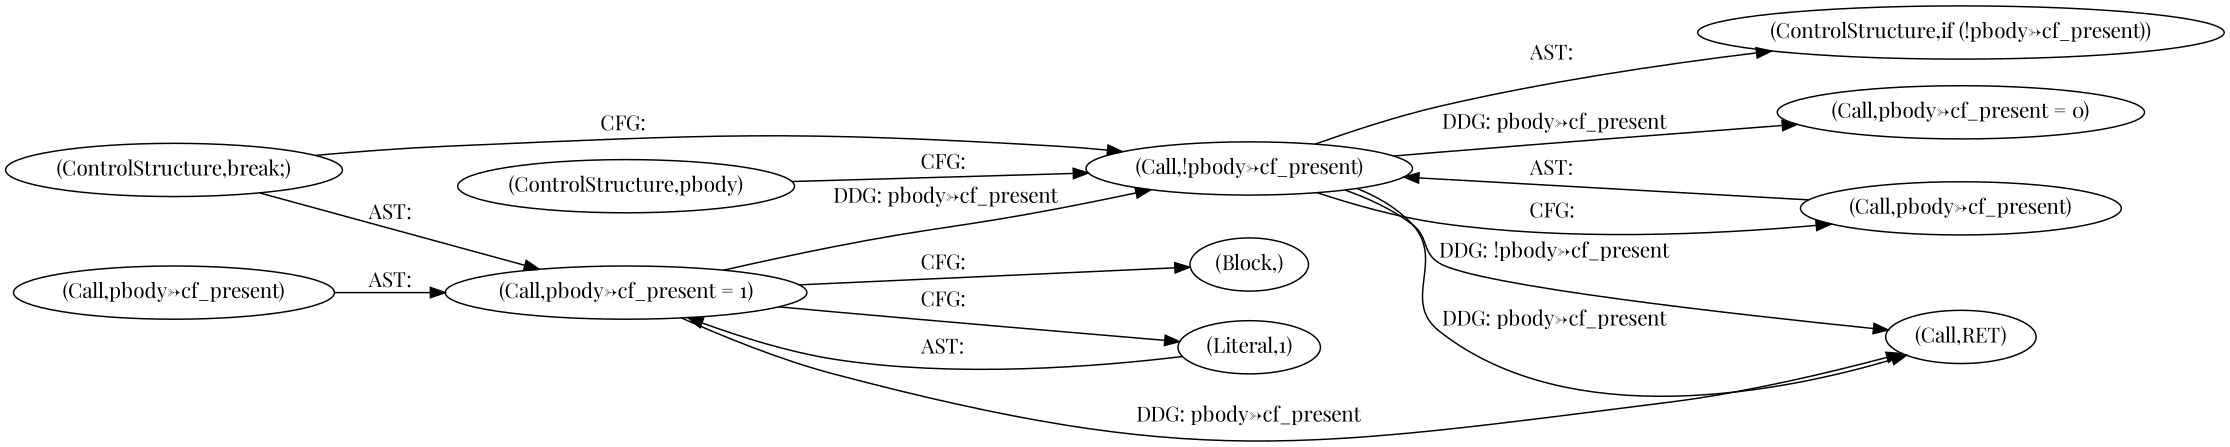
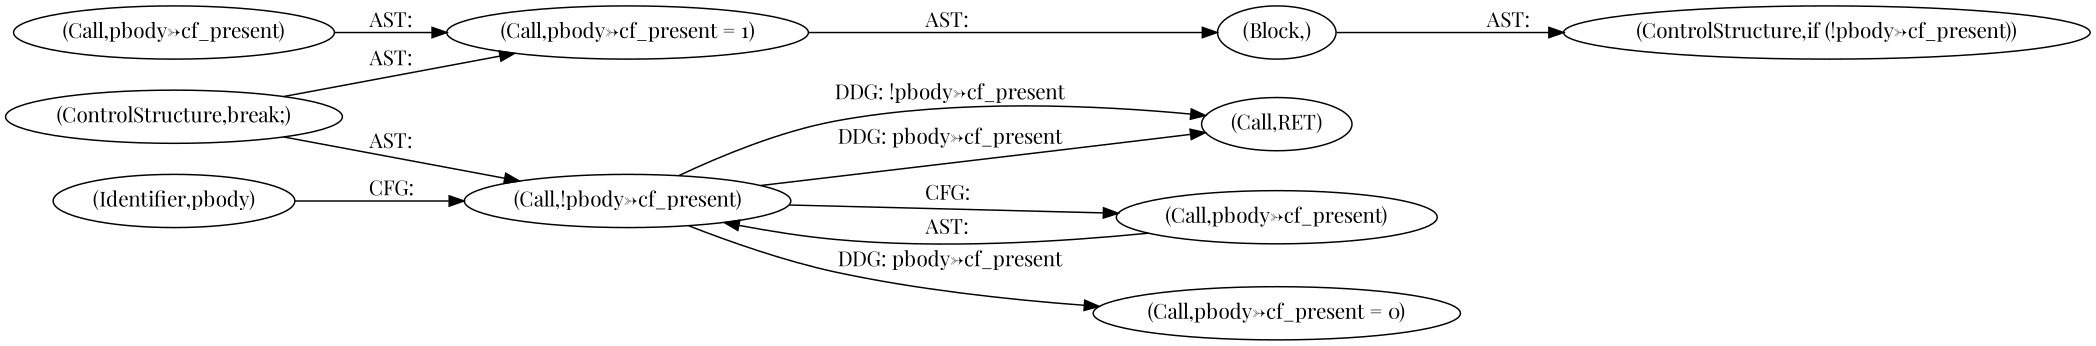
(1533, 87) -> (1443, 33)
(626, 125) -> (395, 143)
(626, 186) -> (174, 201)
(930, 230) -> none
(946, 264) -> (951, 21)
(1249, 347) -> none
(1279, 440) -> none
